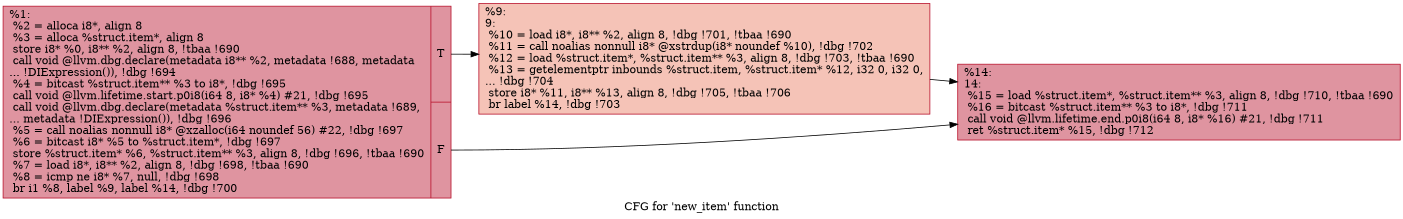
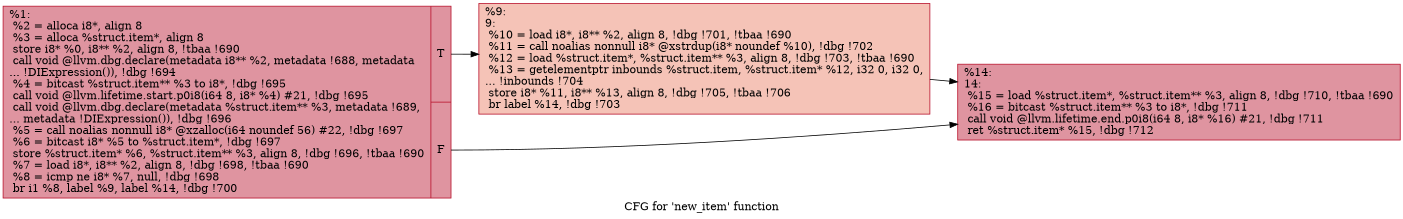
(519, 82) -> (534, 82)
